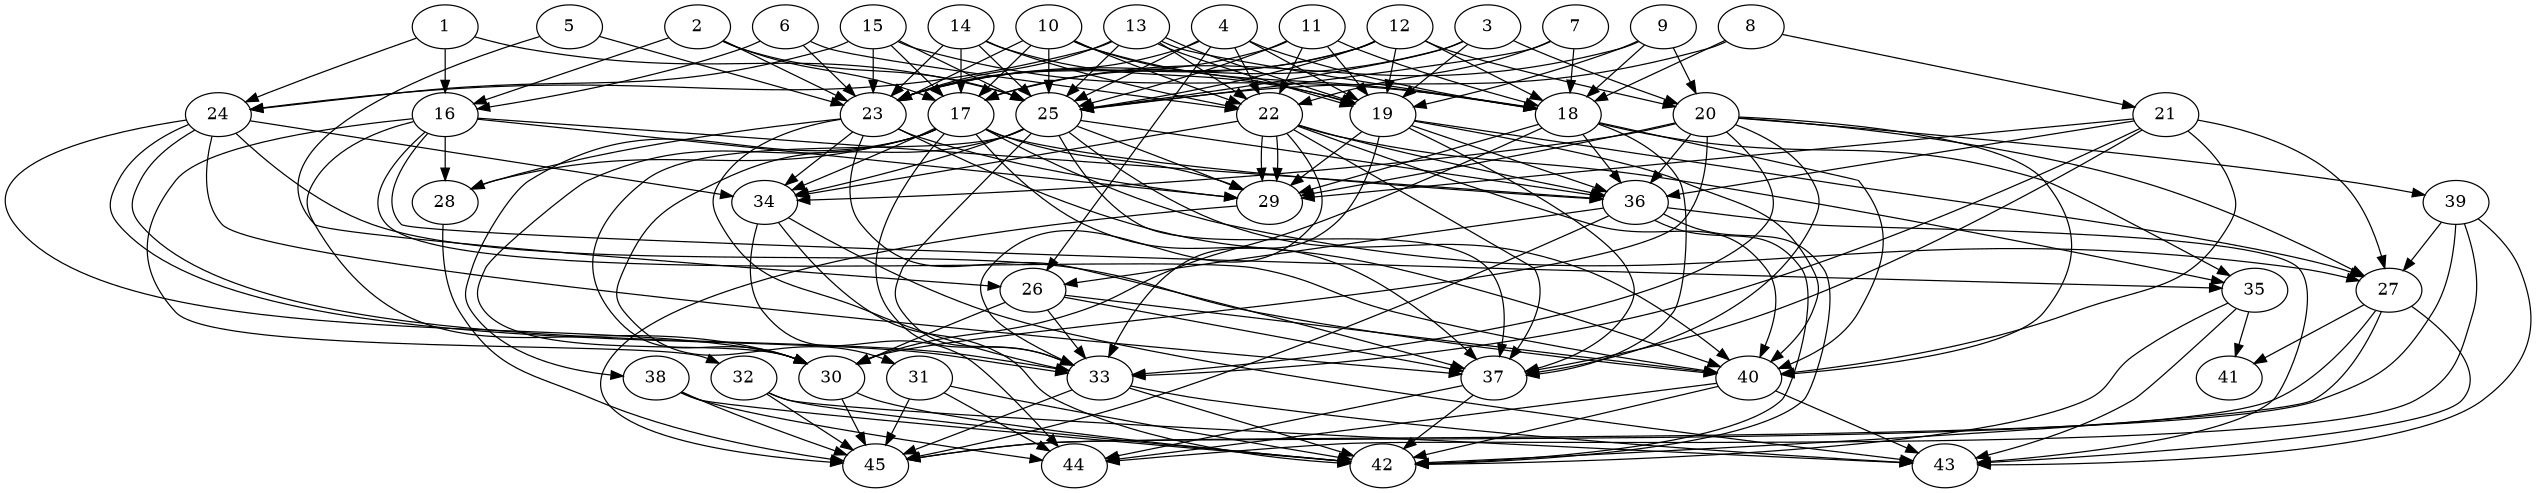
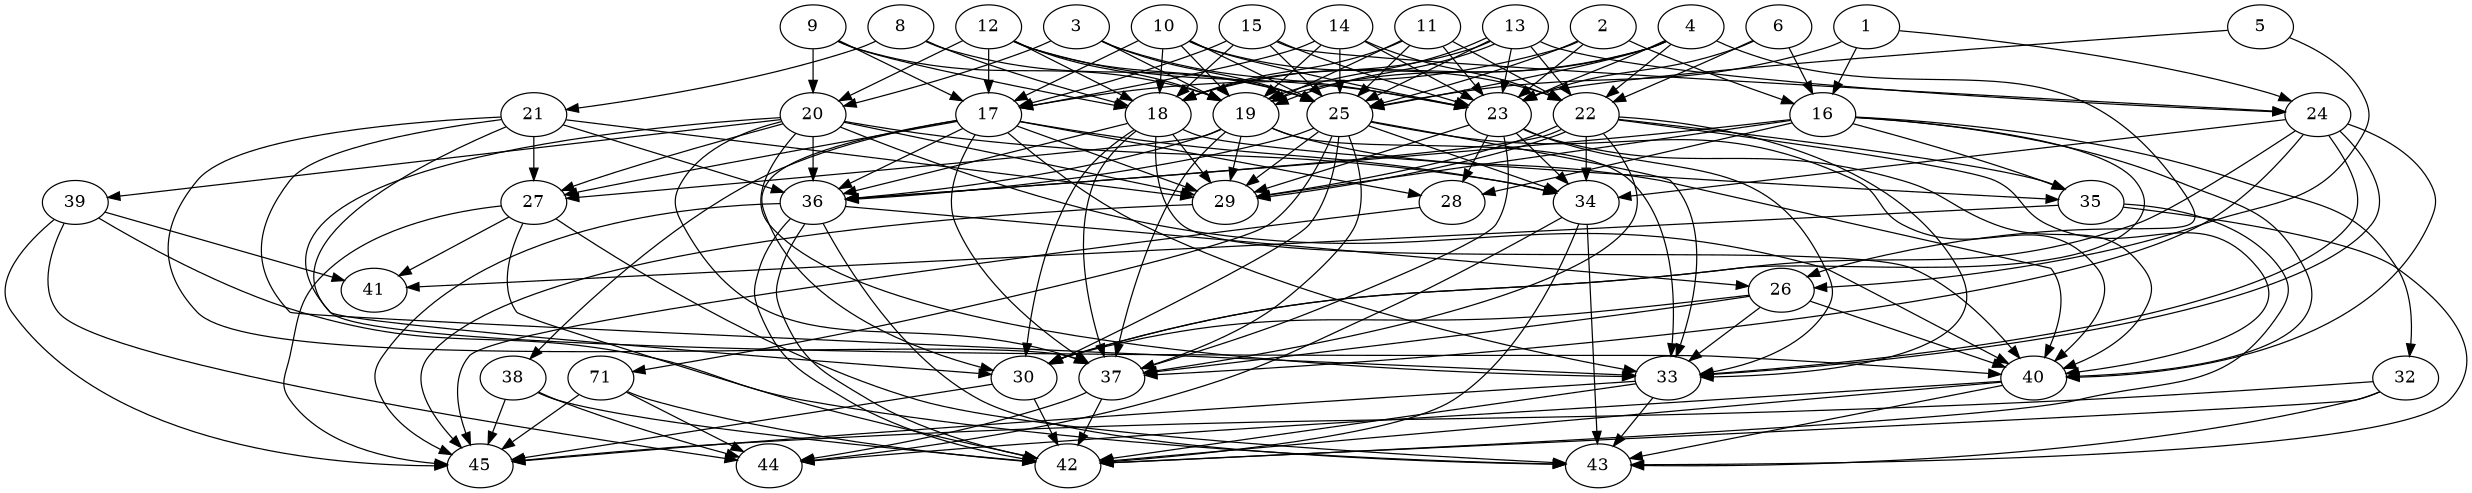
(1576, 27) -> none
(2426, 242) -> (219, 245)
(920, 378) -> (601, 378)
